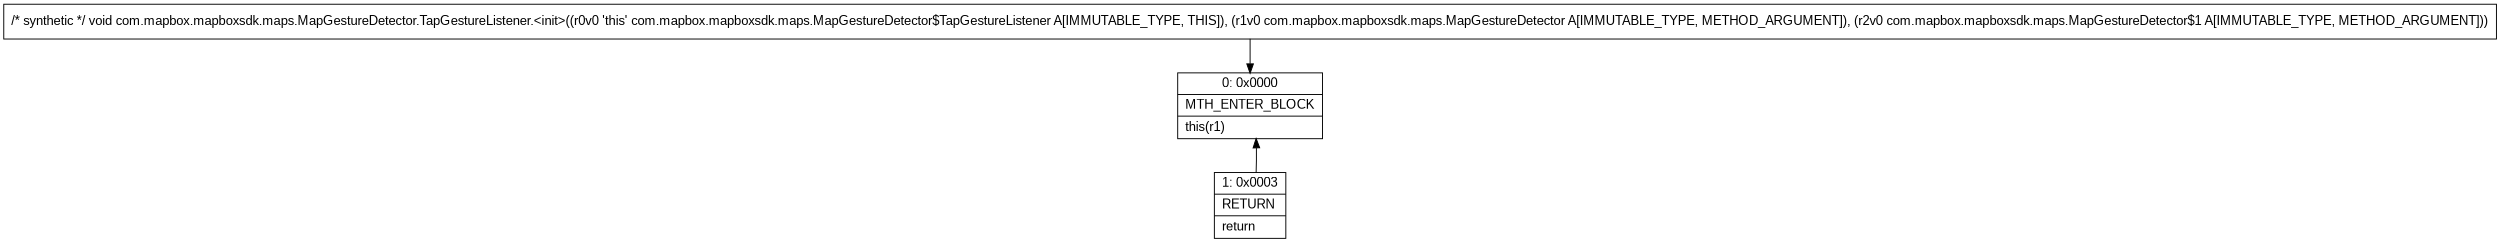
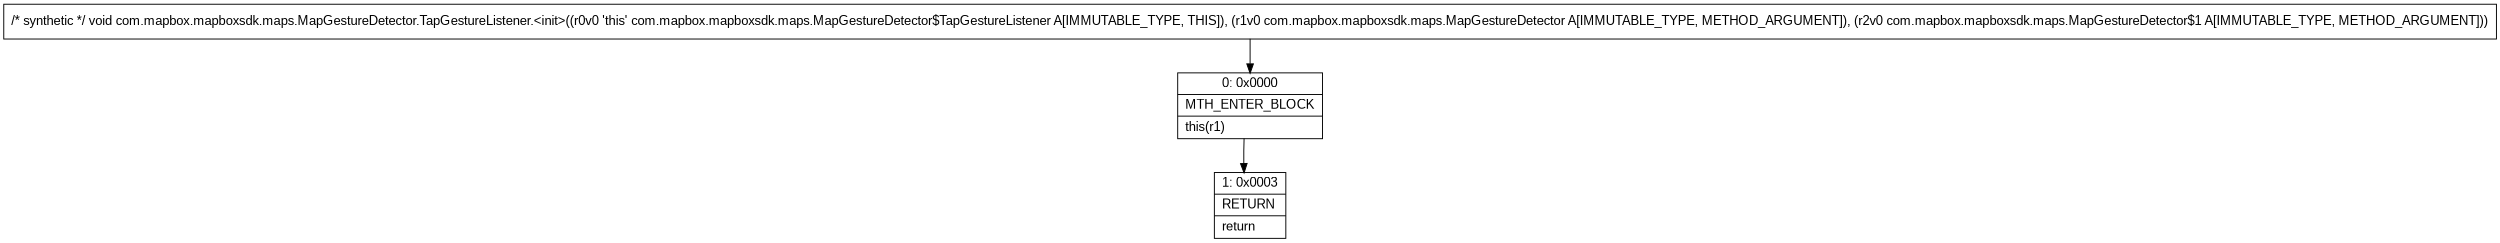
(1256, 160) -> (1244, 151)
